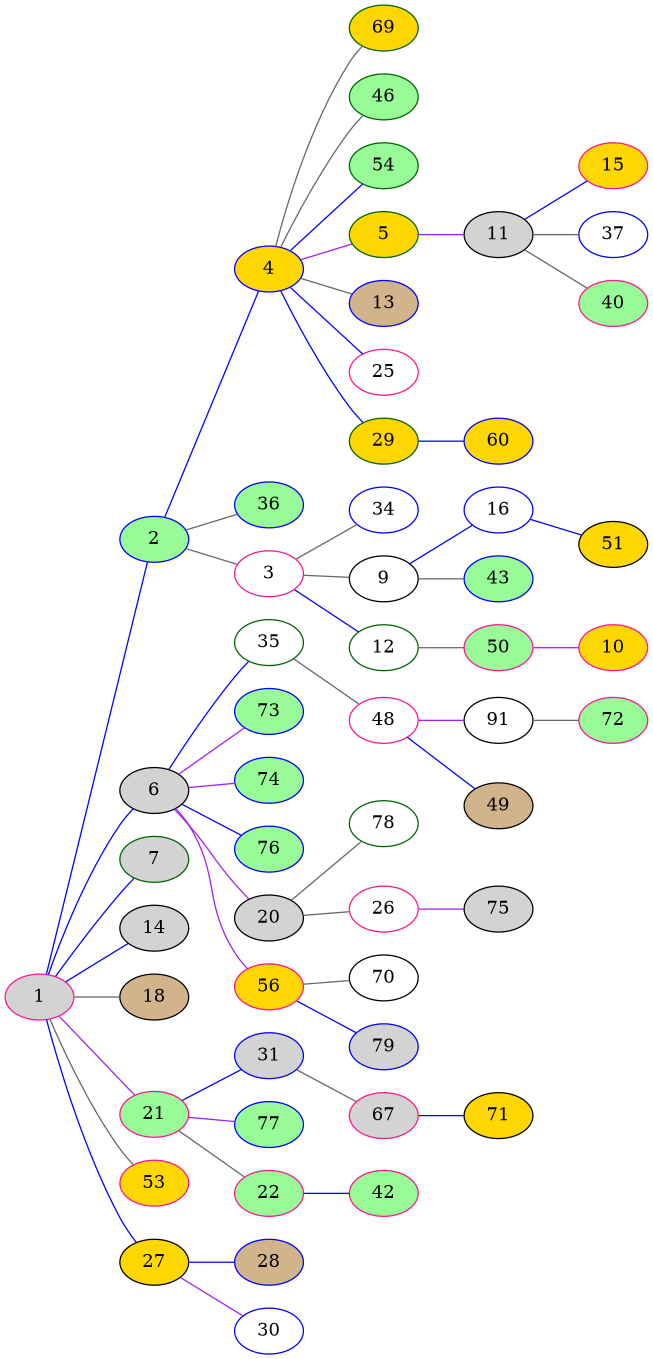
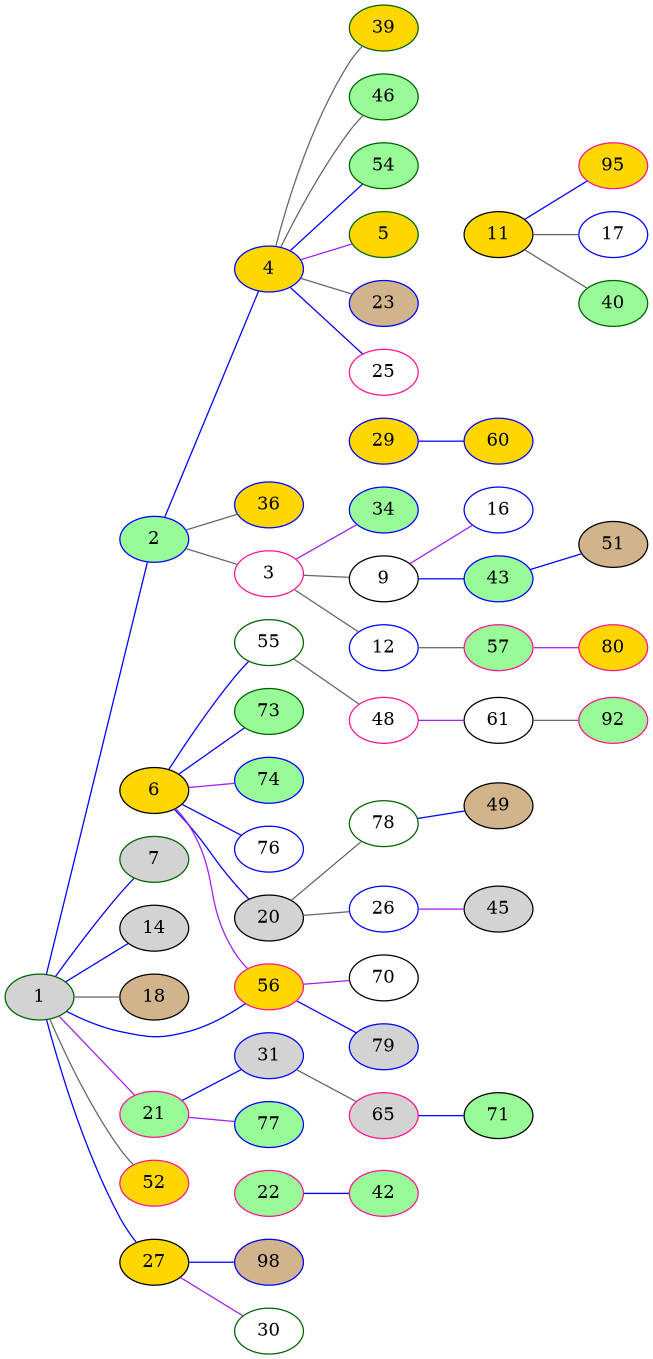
(384, 28) -> (384, 28)
(613, 166) -> (613, 166)
(441, 235) -> none
(499, 235) -> (499, 235)
(613, 235) -> (613, 235)
(384, 303) -> (384, 303)
(613, 303) -> (613, 303)
(318, 359) -> none
(384, 441) -> (384, 441)
(269, 505) -> (269, 505)
(384, 510) -> (384, 510)
(556, 527) -> (556, 562)
(326, 542) -> (326, 542)
(441, 544) -> (441, 544)
(613, 544) -> (613, 544)
(441, 579) -> (441, 579)
(327, 611) -> (327, 611)
(269, 643) -> (269, 643)
(384, 648) -> (384, 648)
(499, 648) -> (499, 648)
(613, 648) -> (613, 648)
(269, 711) -> (269, 711)
(499, 720) -> (499, 720)
(613, 720) -> (613, 720)
(212, 751) -> (212, 751)
(441, 763) -> (441, 815)
(154, 790) -> (154, 790)
(269, 849) -> (269, 849)
(212, 854) -> (212, 854)
(84, 888) -> (157, 1037)
(384, 909) -> (384, 909)
(499, 909) -> (499, 909)
(326, 982) -> (326, 982)
(40, 997) -> (40, 997)
(384, 1116) -> (384, 1116)
(499, 1116) -> (499, 1116)
(212, 1154) -> none
(154, 1183) -> (154, 1183)
(269, 1262) -> (269, 1262)
(269, 1331) -> (269, 1331)
